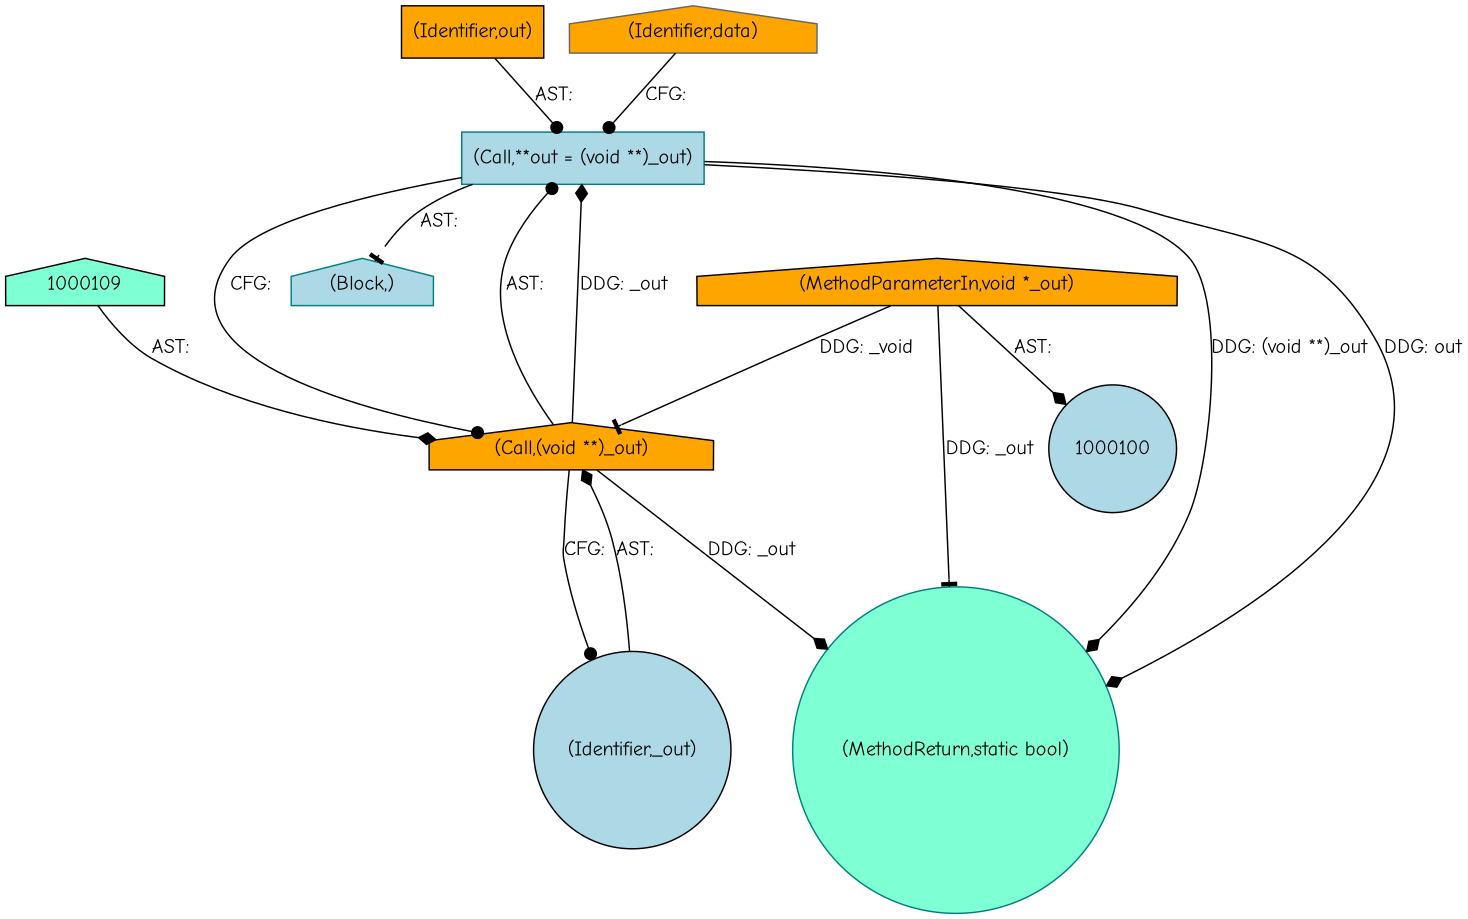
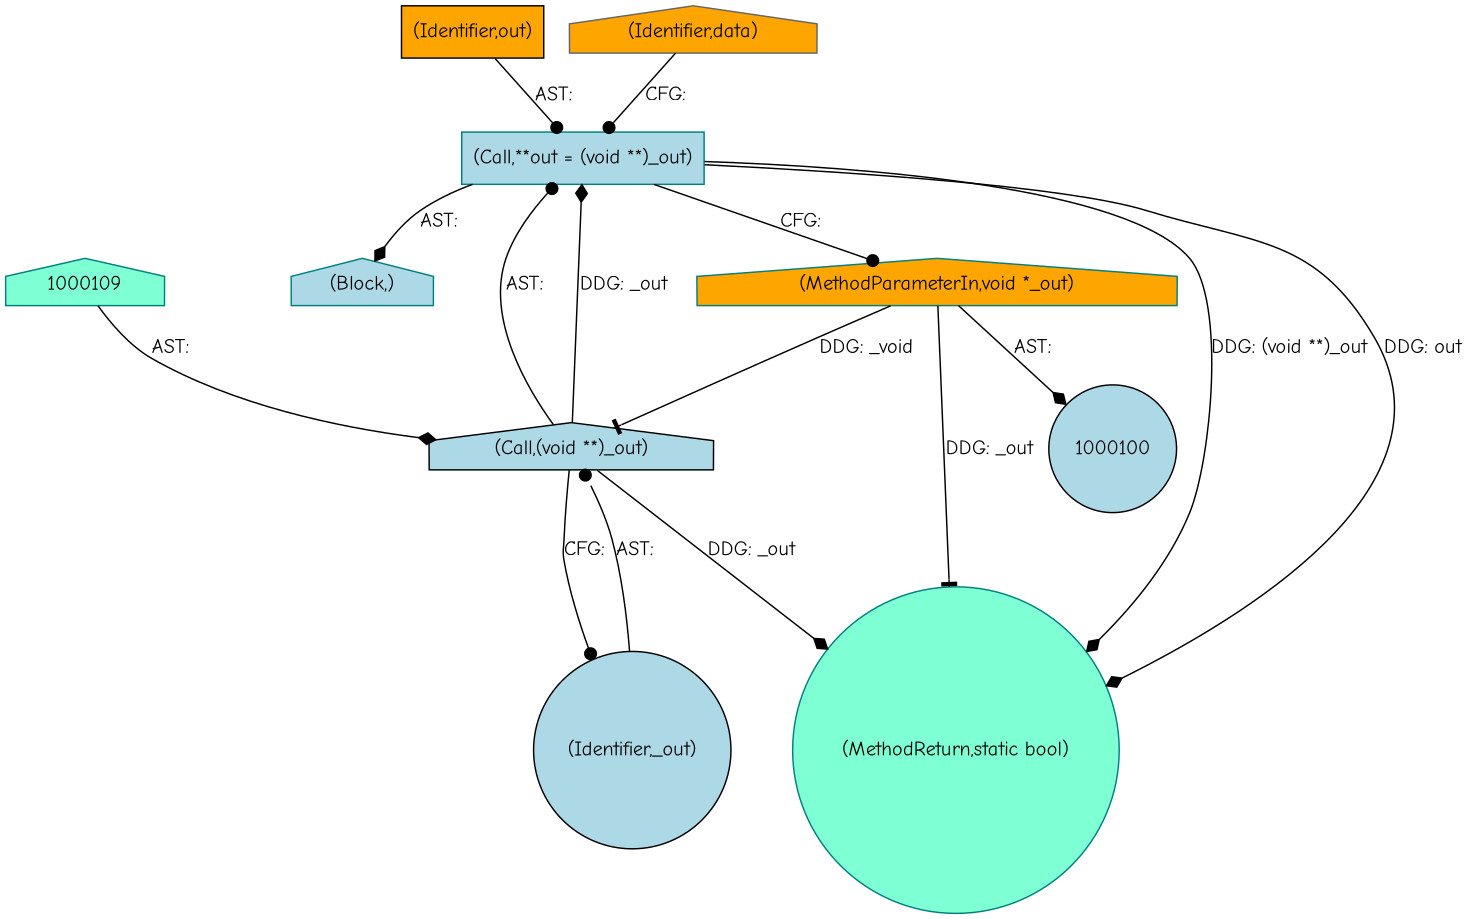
(424, 208) -> (424, 208)
(85, 284) -> (85, 284)
(937, 284) -> (937, 284)
(217, 305) -> (761, 222)
(571, 449) -> (571, 449)
(618, 566) -> (618, 566)
